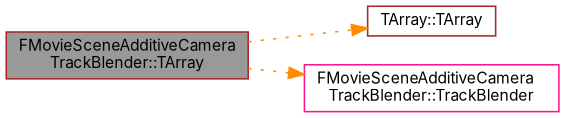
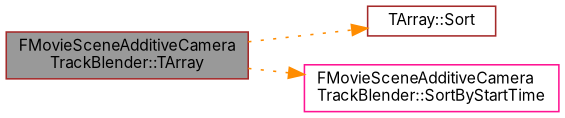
(432, 21) -> (432, 21)
(432, 88) -> (432, 88)
